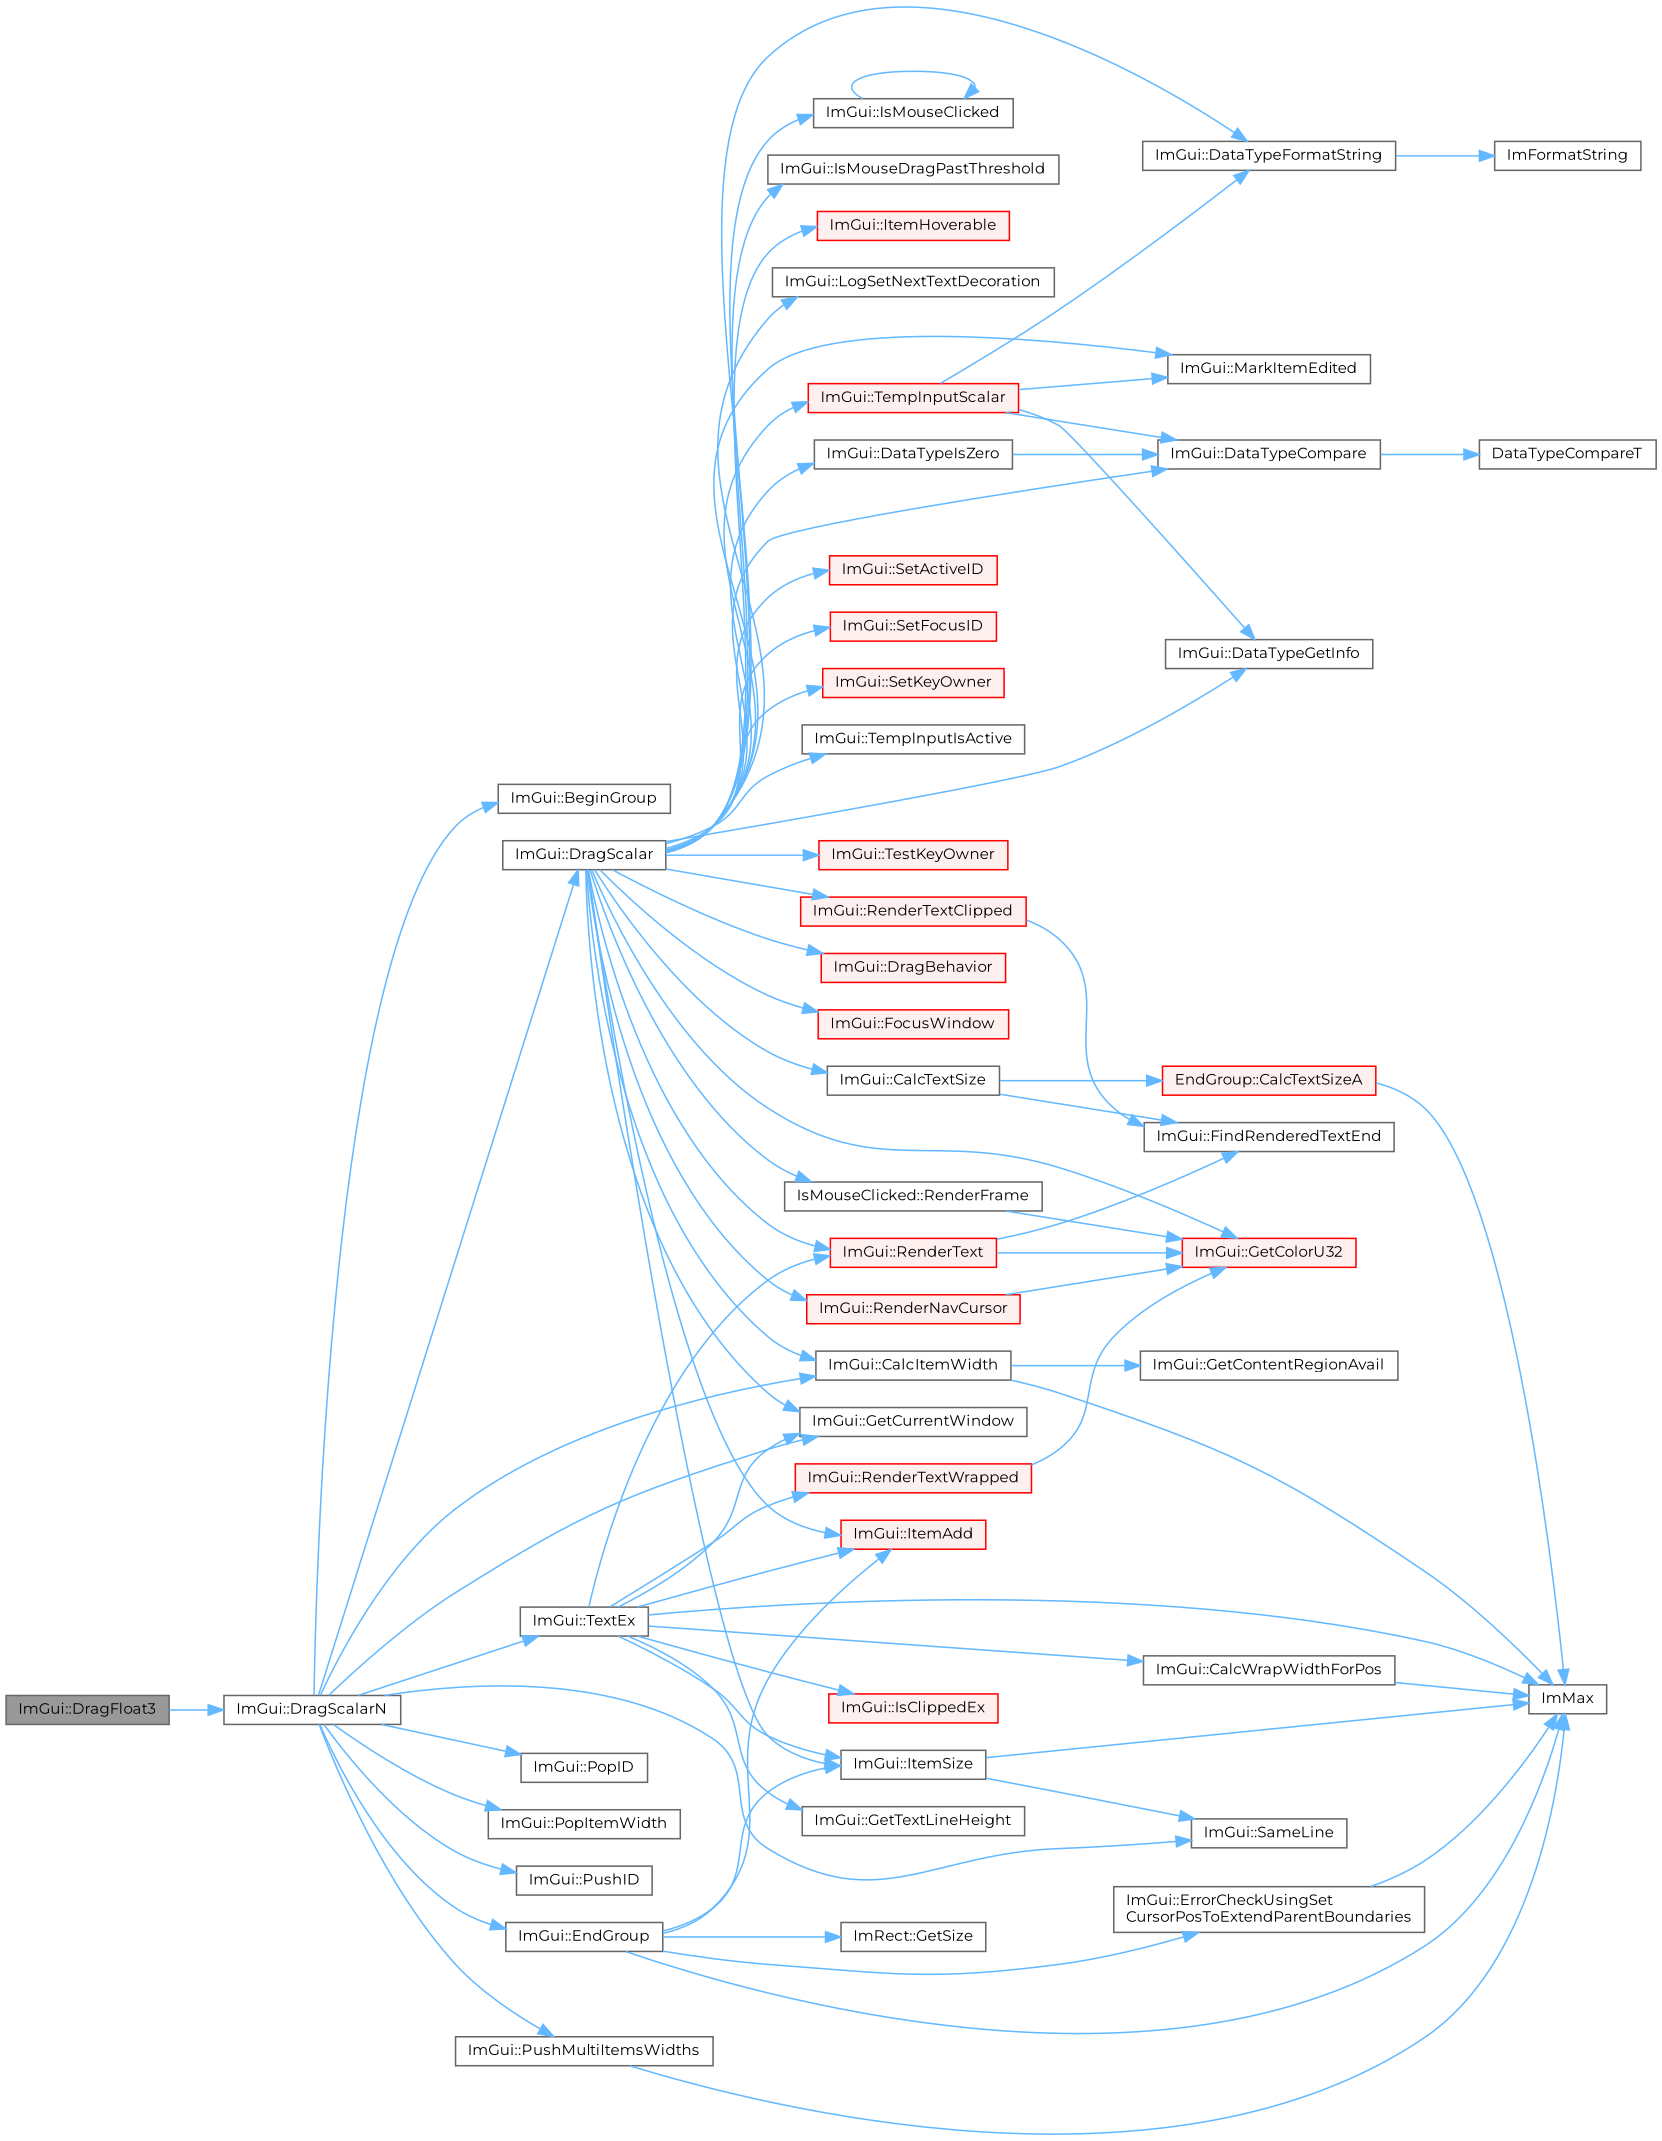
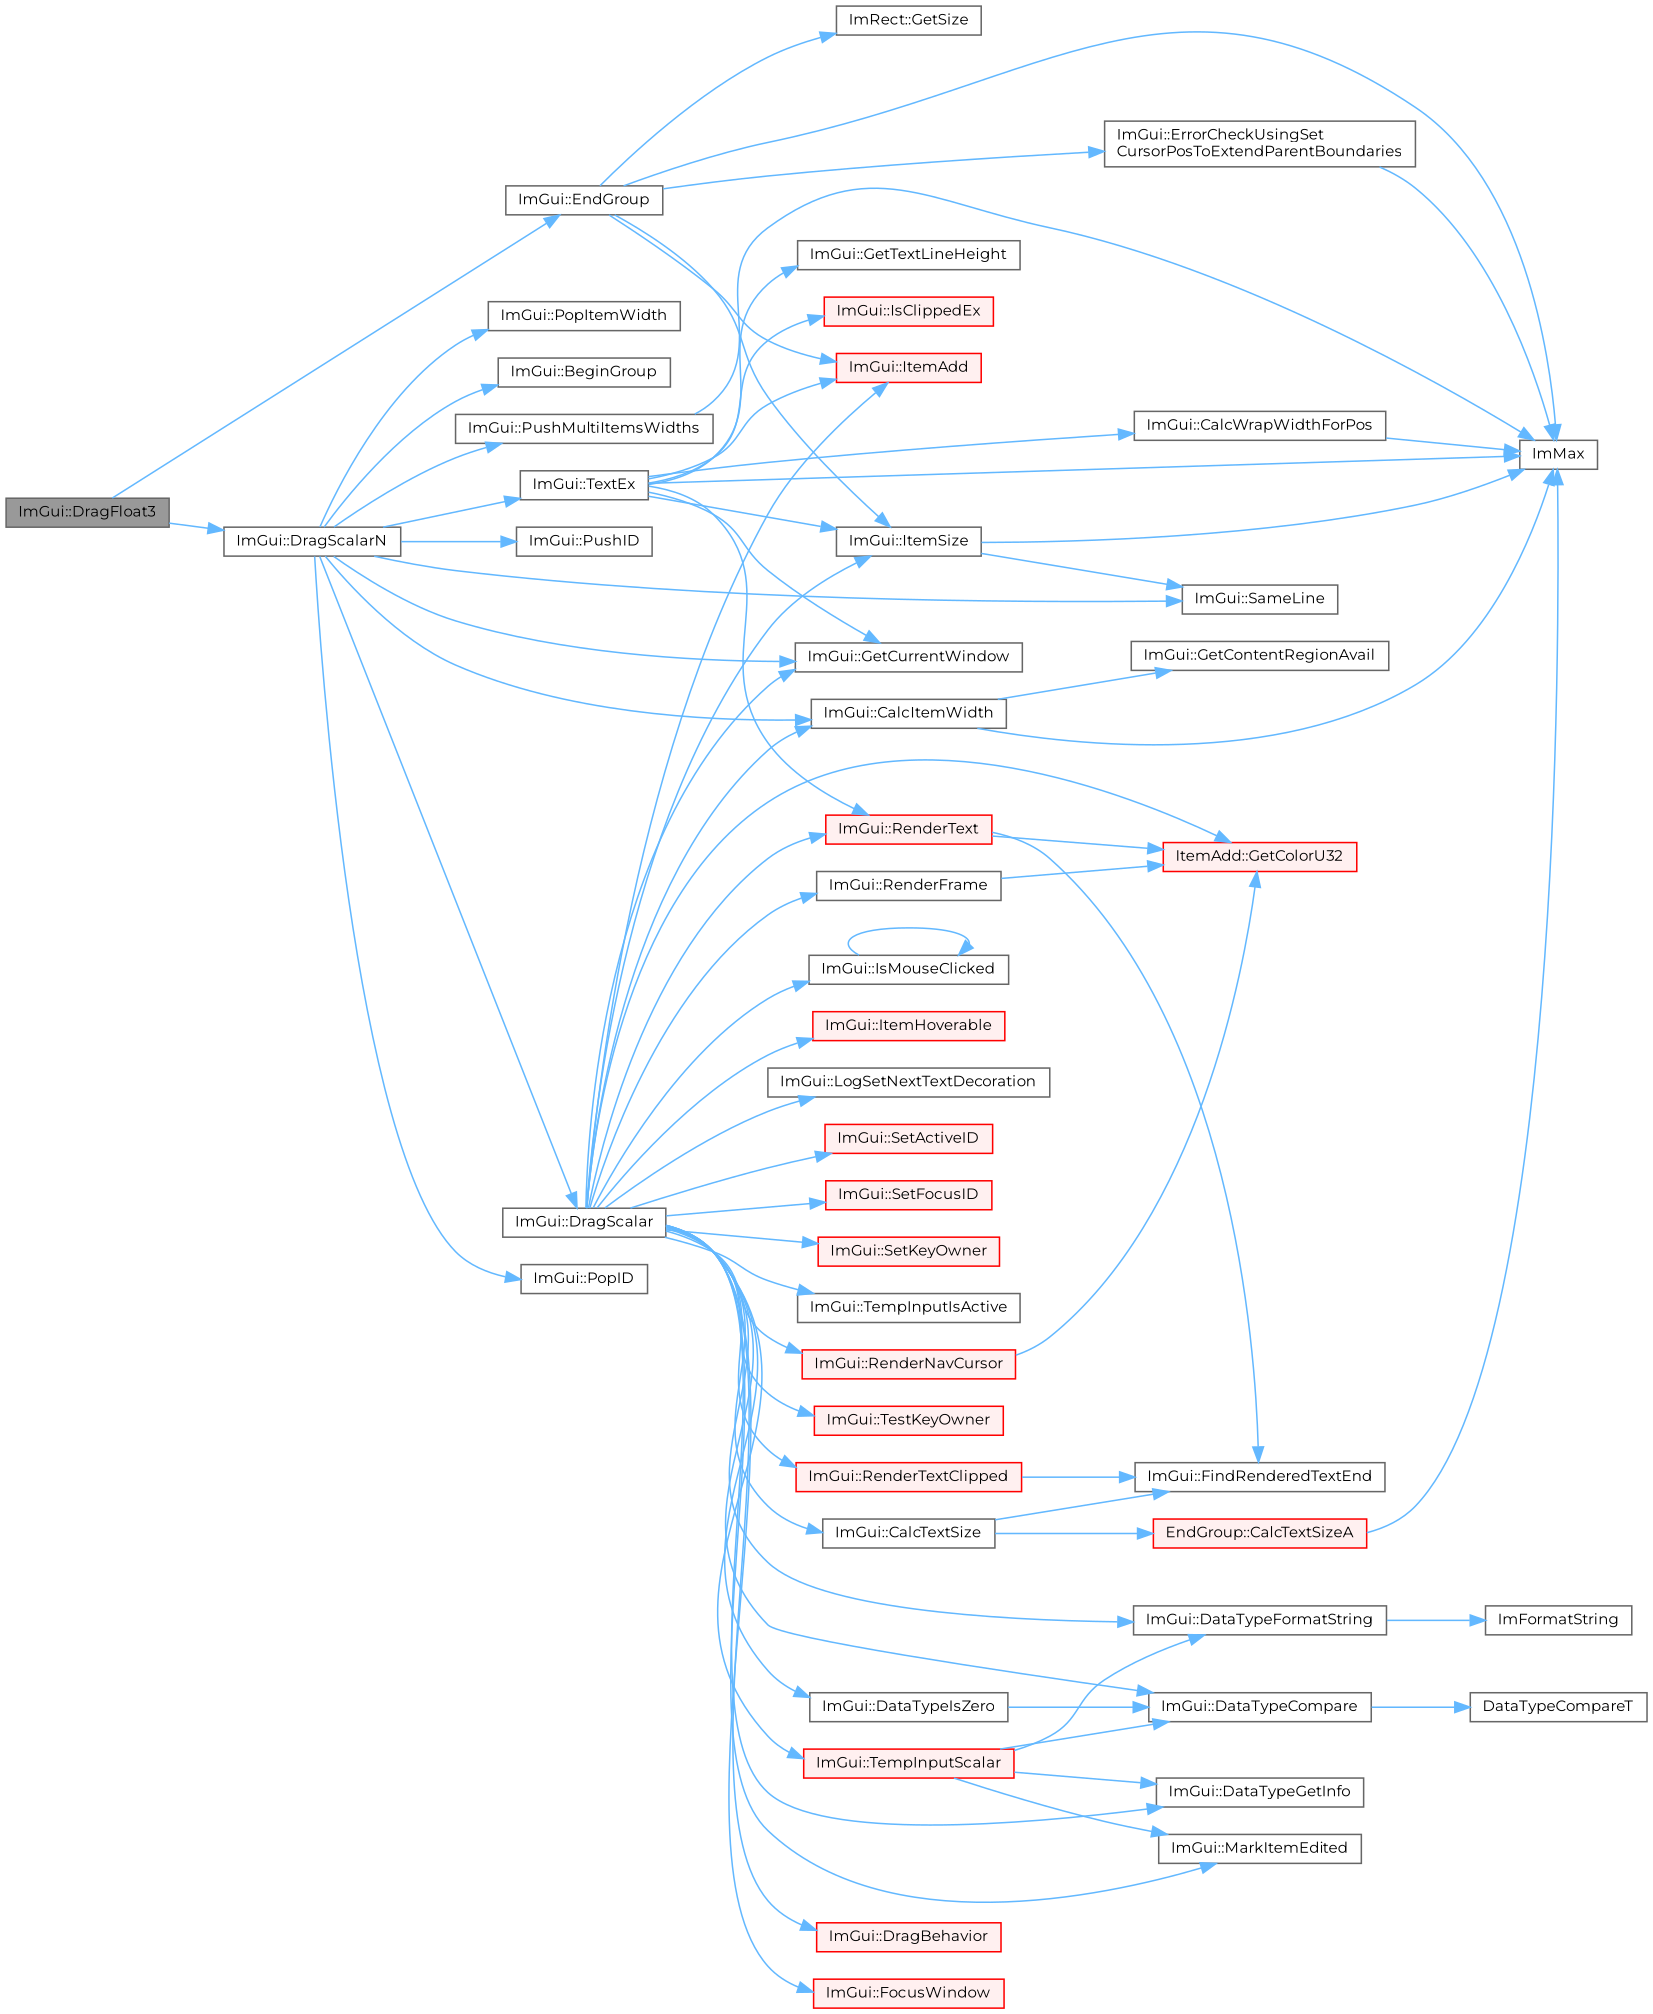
(913, 170) -> none
(913, 1197) -> (909, 886)
(1269, 1253) -> (1260, 857)
(913, 1478) -> none
(387, 1841) -> (330, 361)
